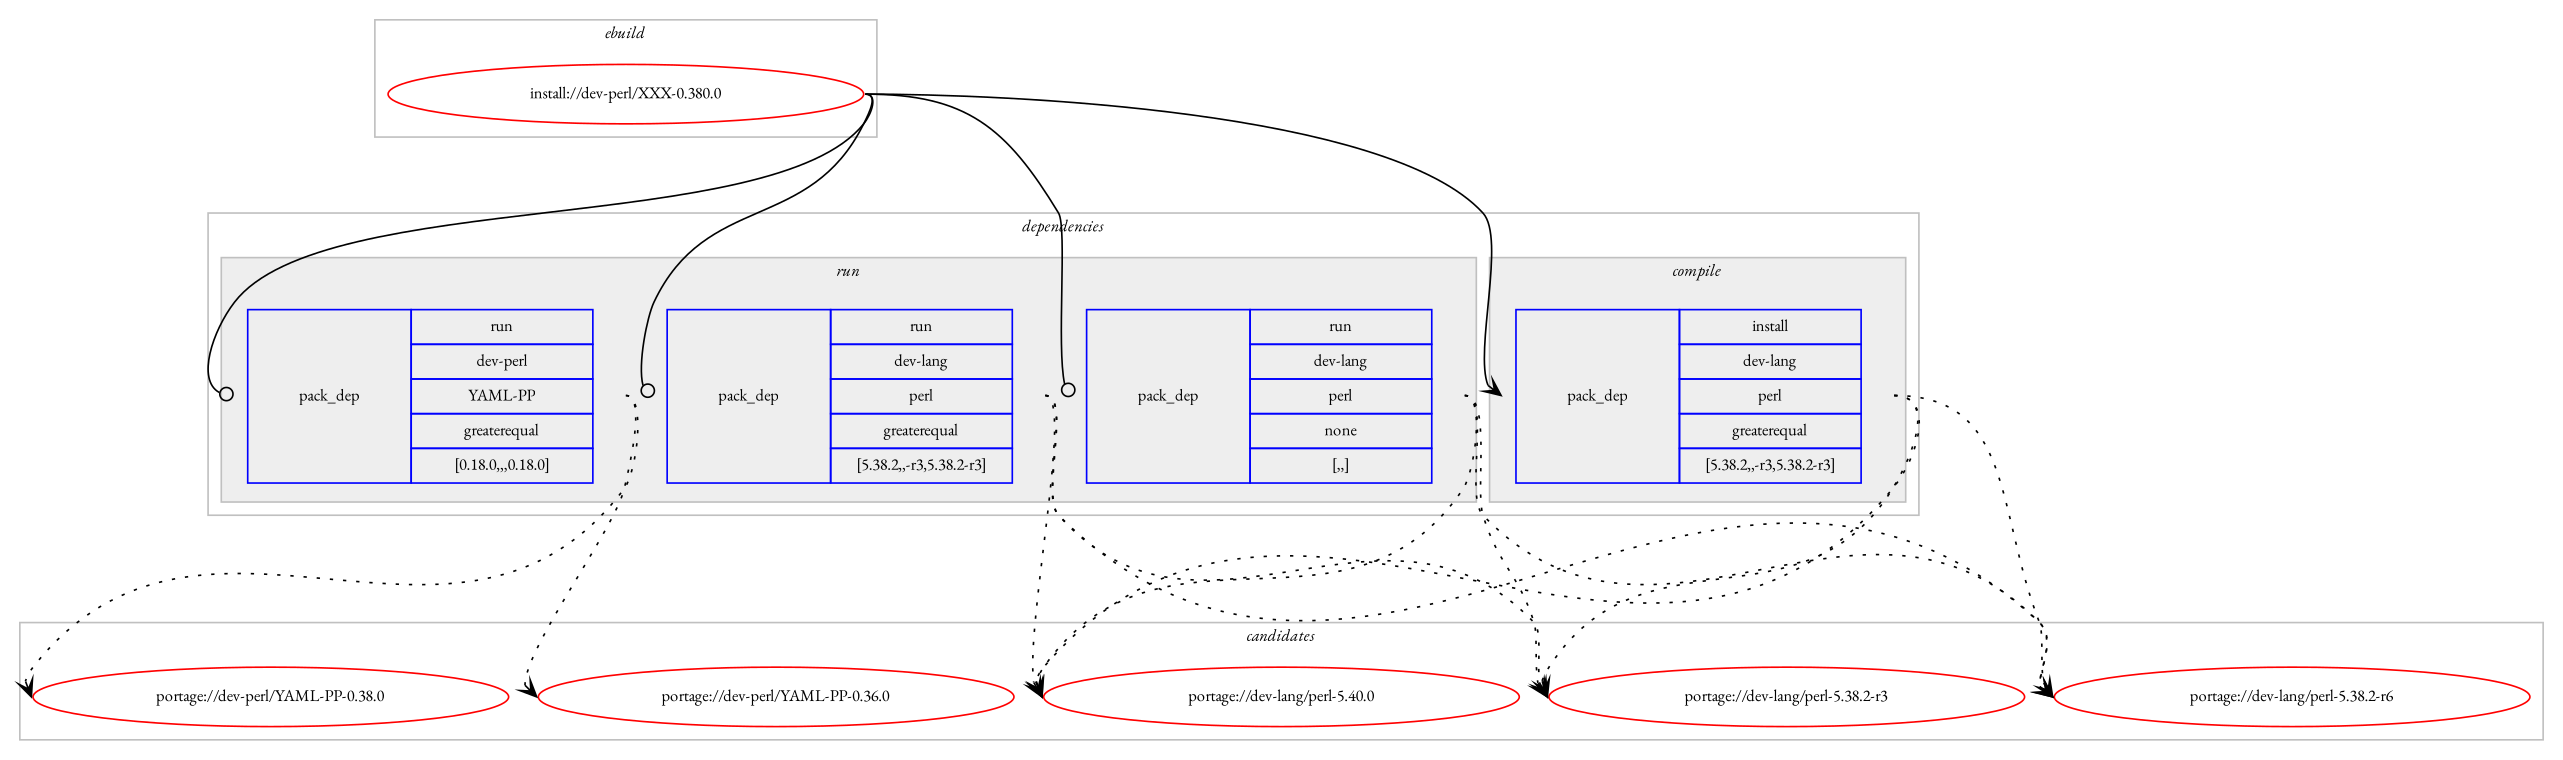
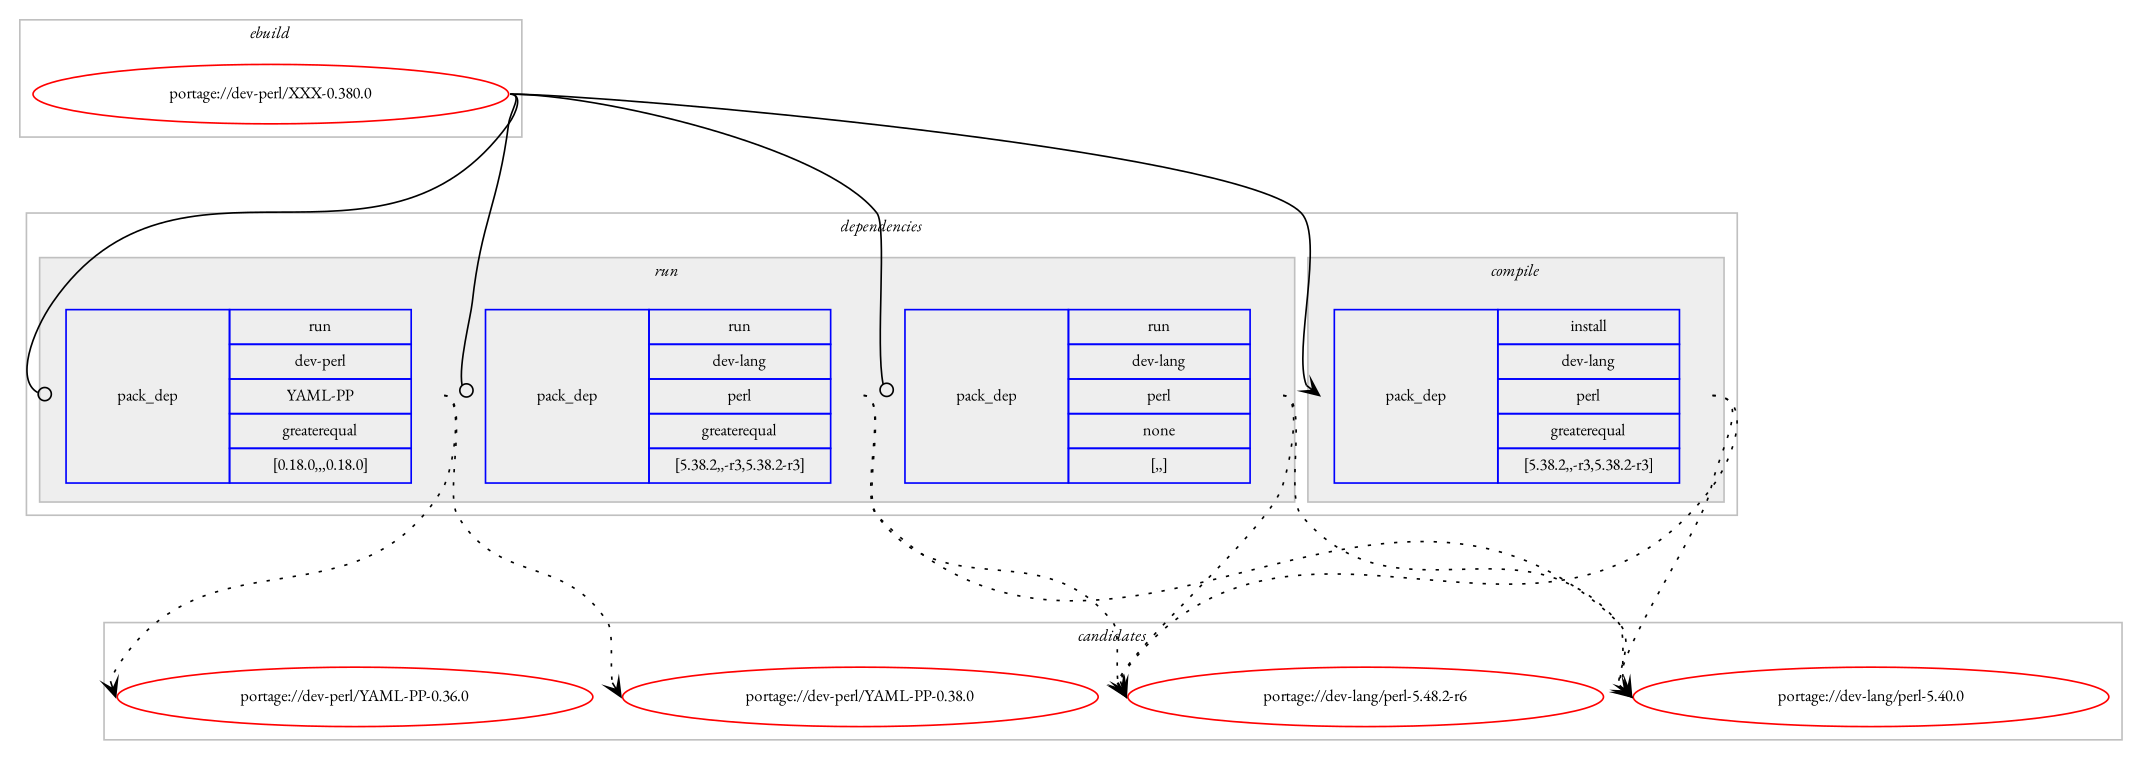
(626, 94) -> (271, 94)
(1787, 697) -> none
(2292, 697) -> (1366, 697)
